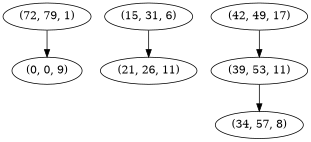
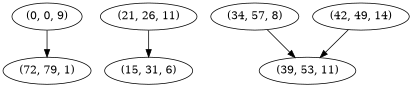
(259, 17) -> (361, 17)
(47, 40) -> (47, 40)
(149, 40) -> (149, 40)
(259, 94) -> (279, 41)
